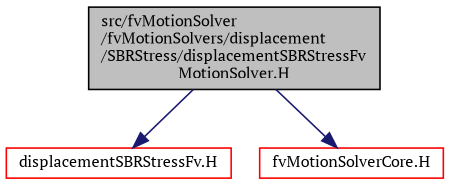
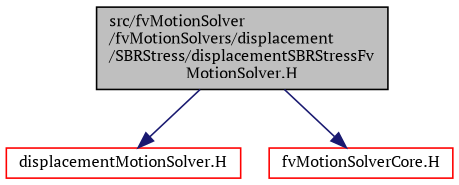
(119, 163) -> (124, 163)
